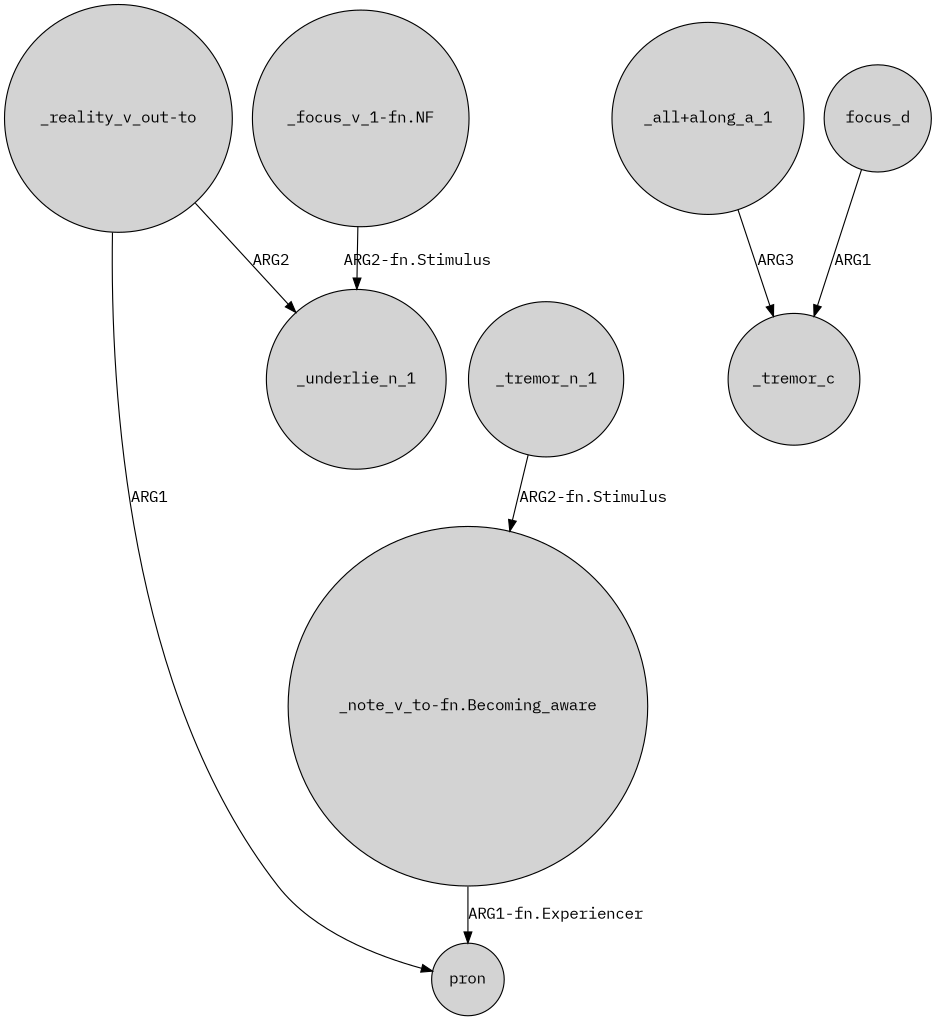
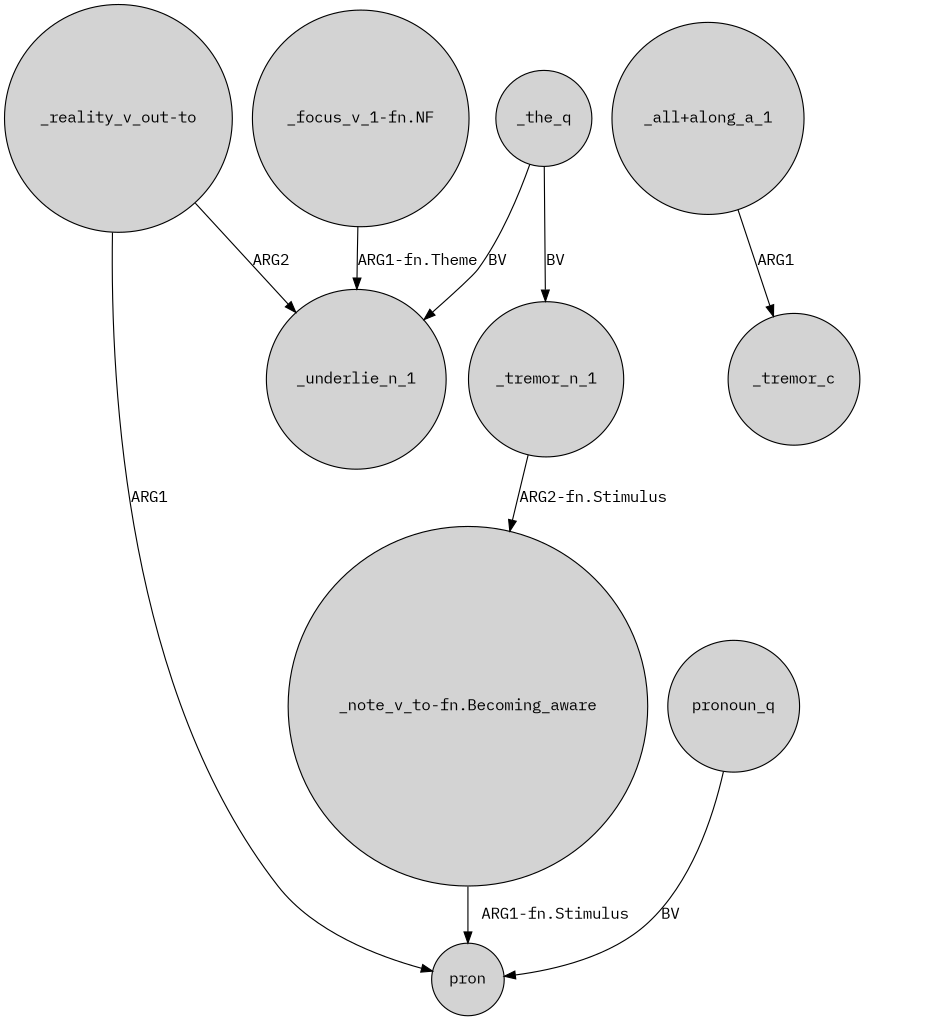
none -> (544, 118)
(878, 118) -> none
(418, 261) -> (418, 261)
(776, 261) -> (776, 261)
none -> (734, 706)
(556, 915) -> (556, 915)
